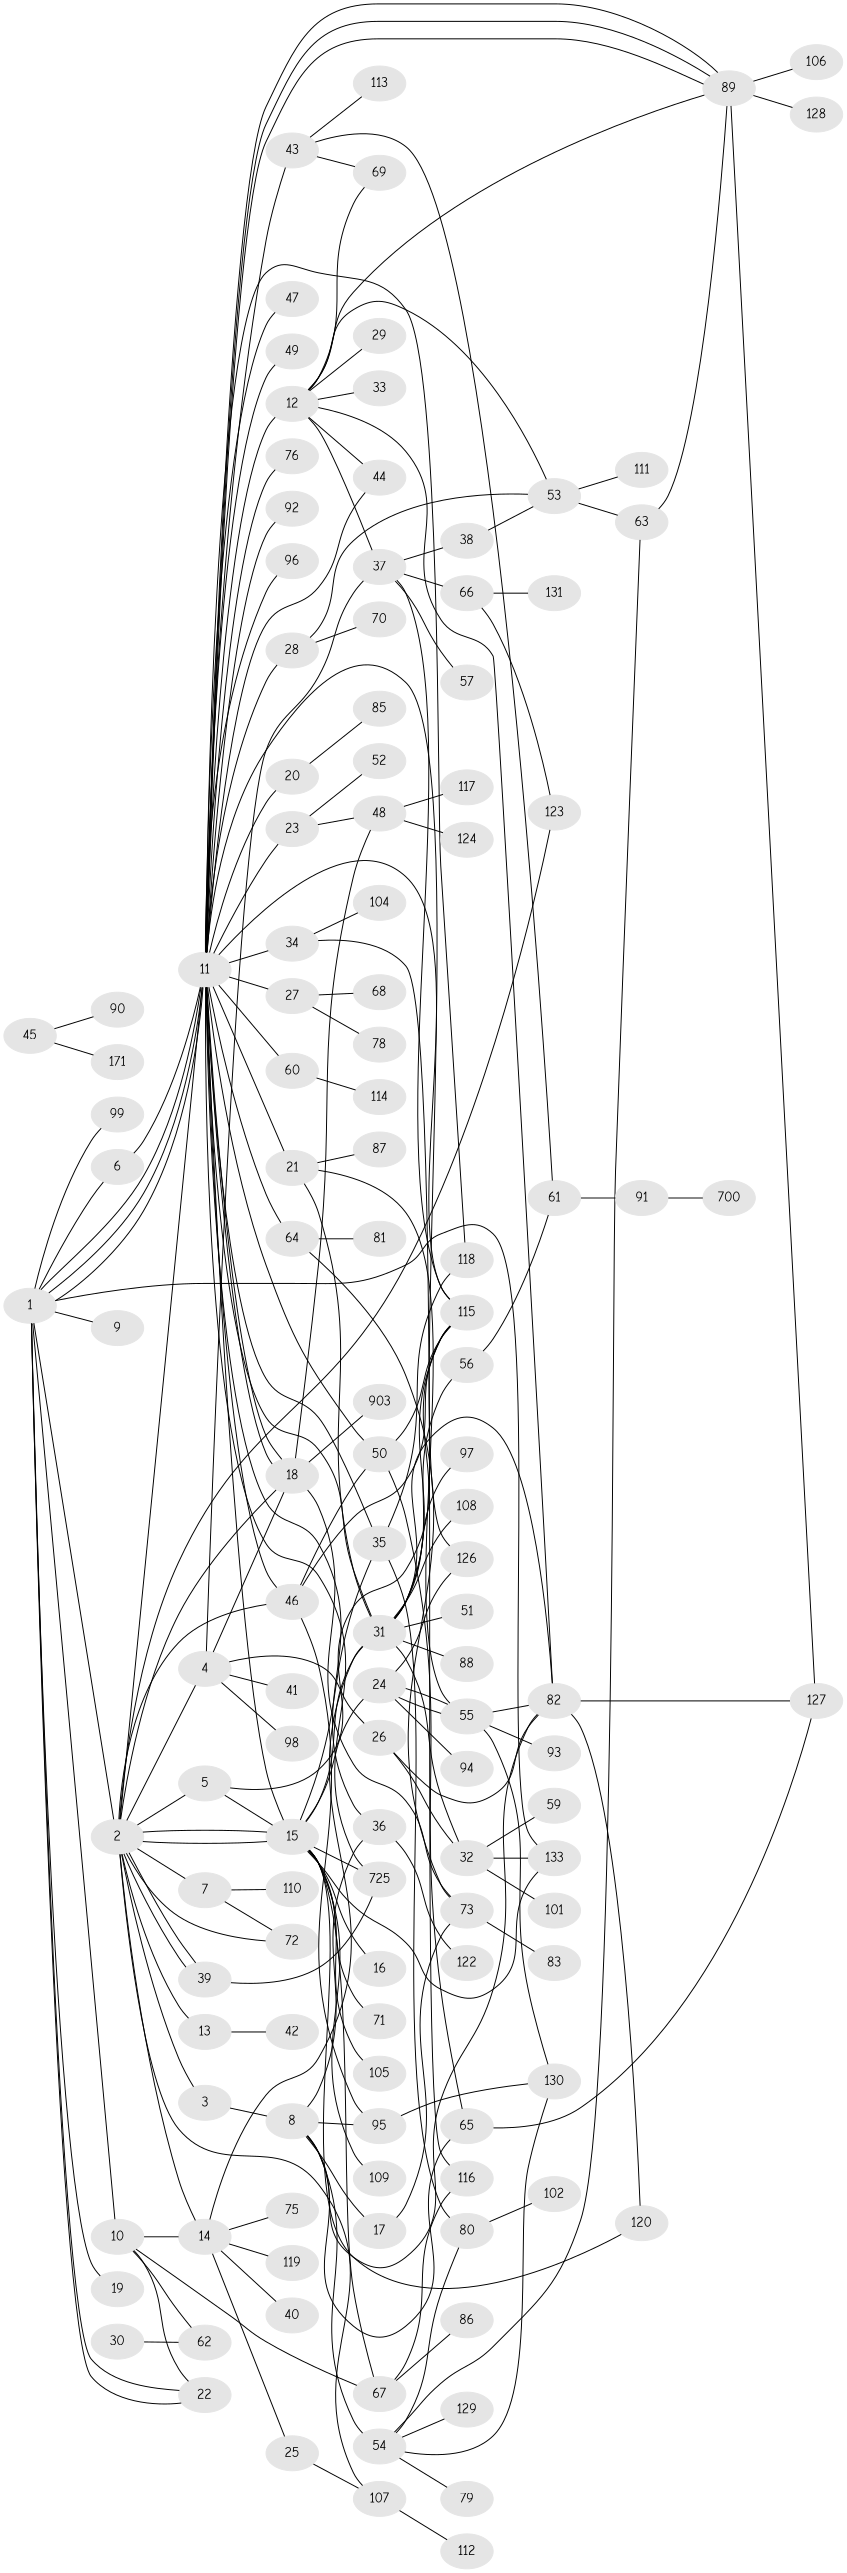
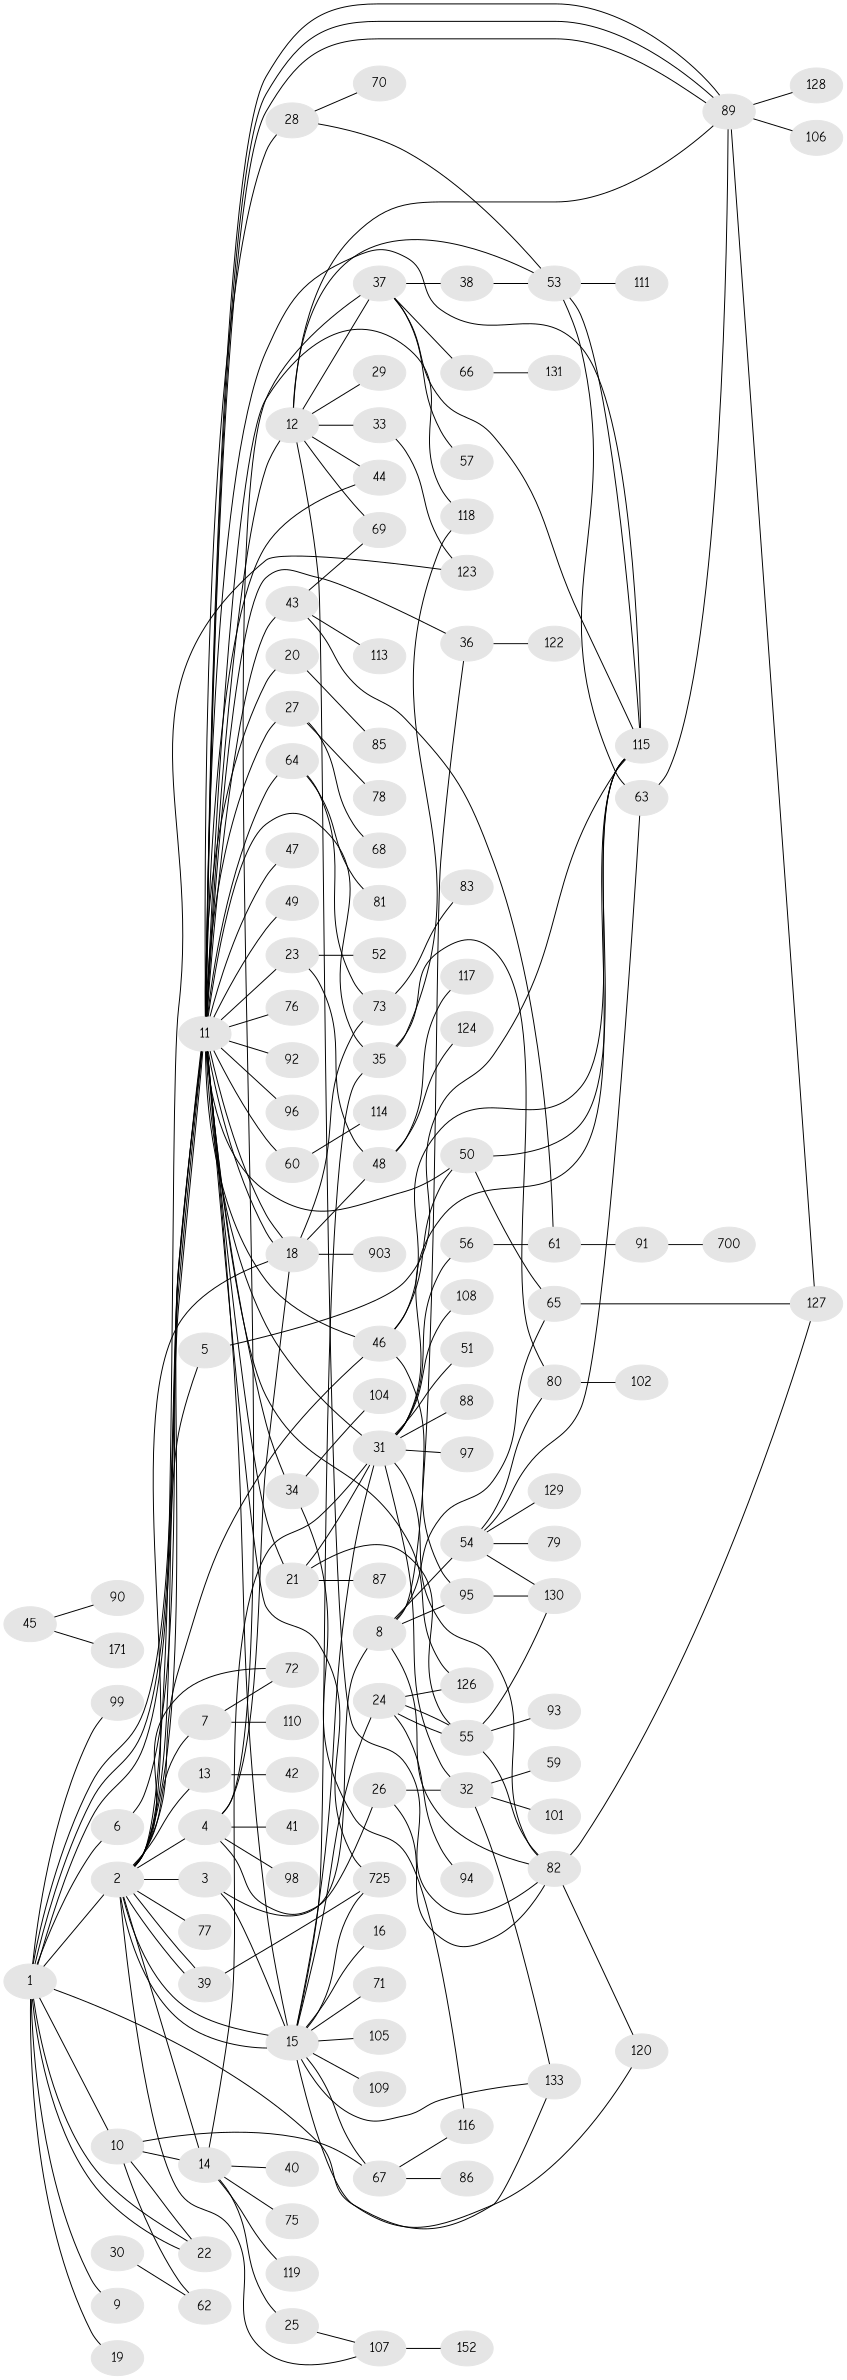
none -> (619, 510)
(524, 698) -> (424, 498)
(249, 1810) -> (258, 1961)
none -> (205, 1932)
(380, 2231) -> none
(467, 2551) -> (467, 2348)
